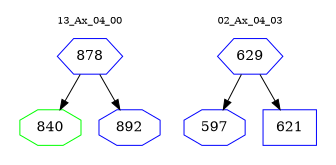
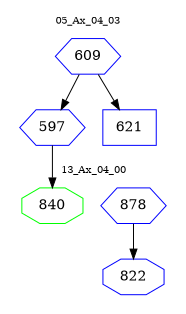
(250, 21) -> (88, 21)
(250, 56) -> (88, 56)
(73, 88) -> (52, 167)
(130, 128) -> (134, 277)
(215, 128) -> (52, 128)
